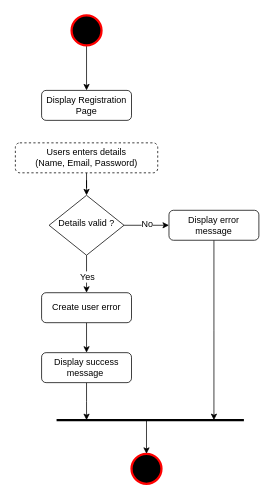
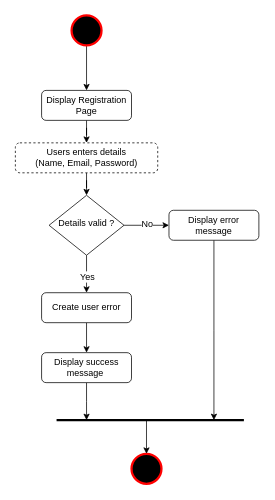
none -> (87, 134)
